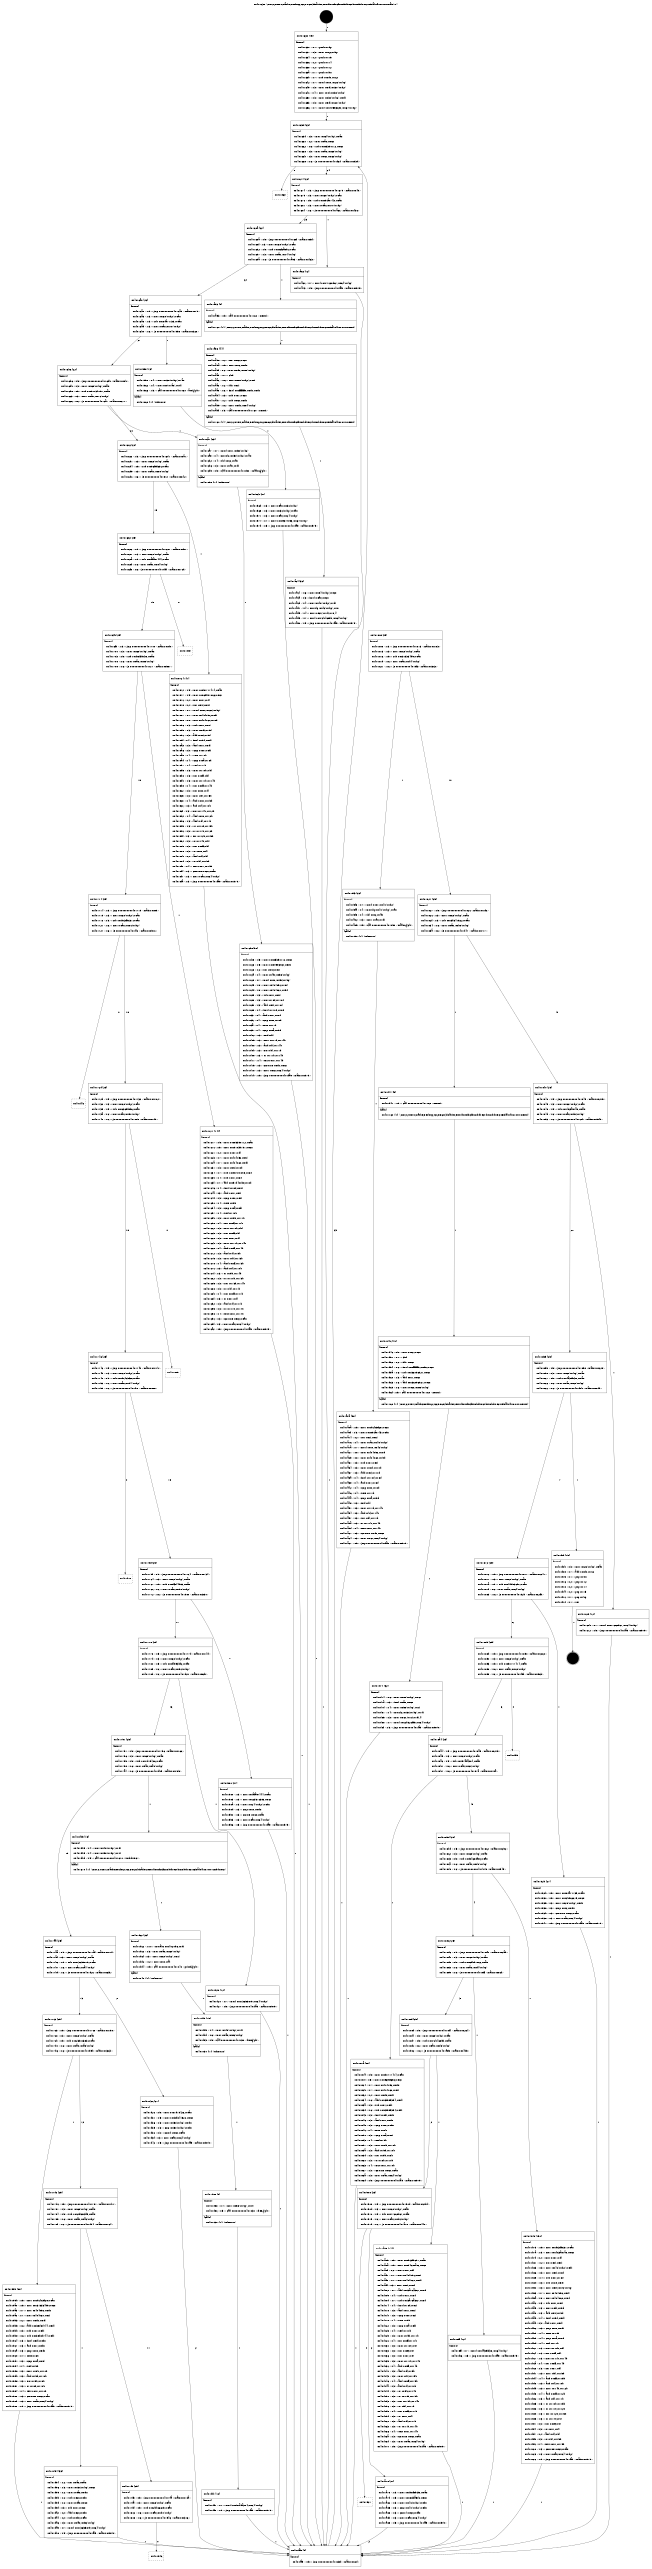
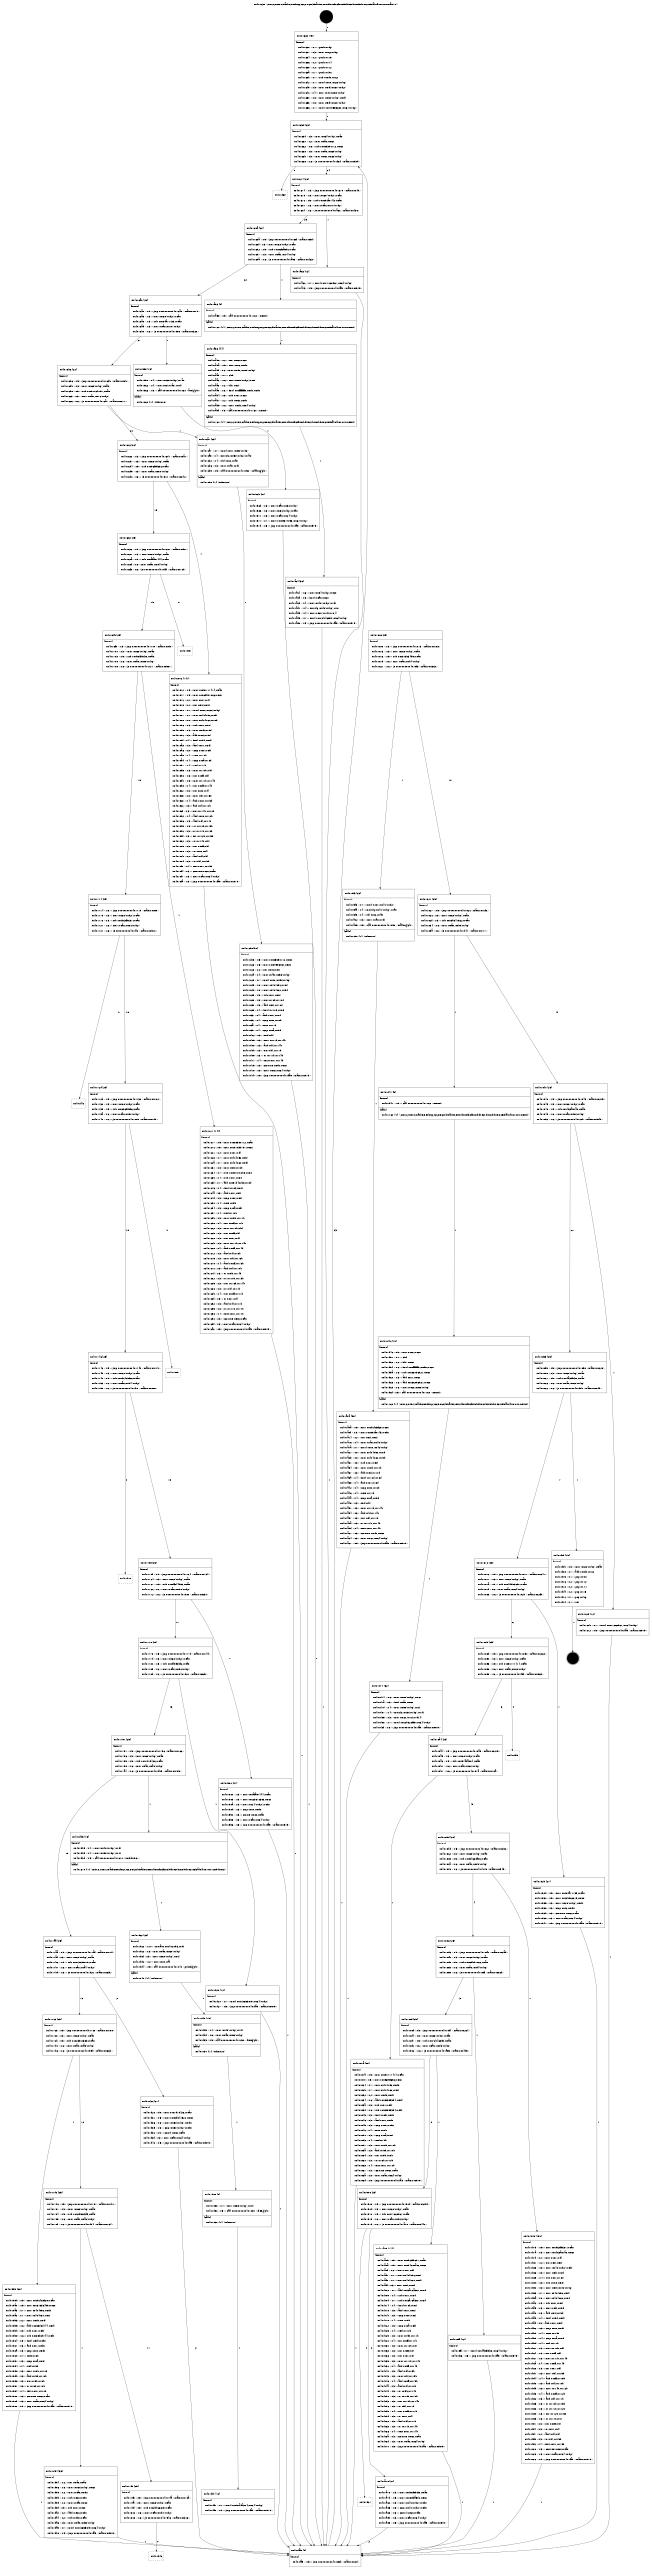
(264, 2535) -> none
